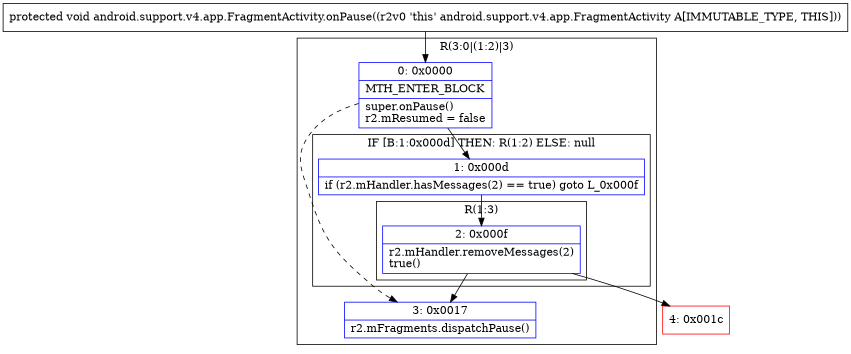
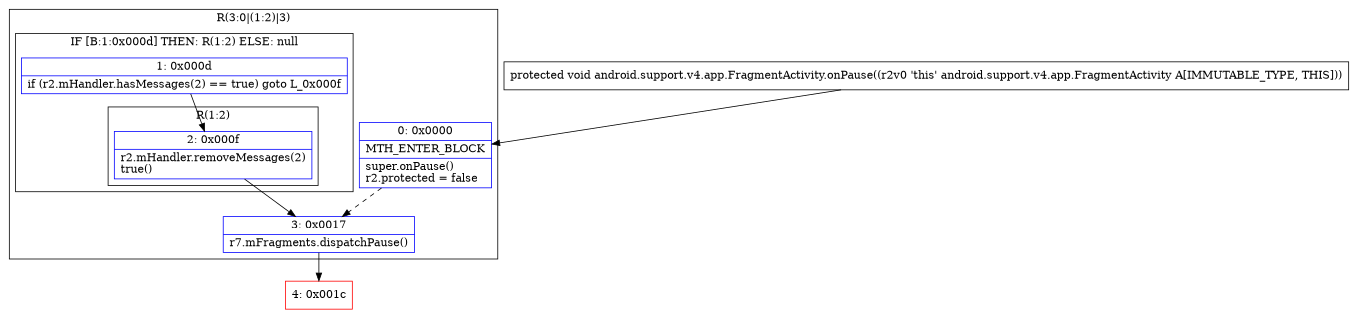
(425, 119) -> (422, 178)
(456, 140) -> none
(481, 210) -> (213, 116)
(631, 292) -> (319, 264)
(440, 329) -> (319, 243)
